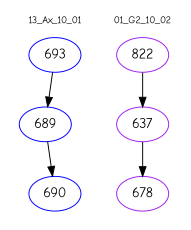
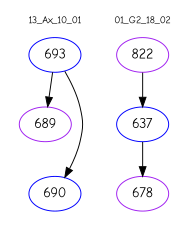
(143, 21) -> (143, 21)
(45, 124) -> (45, 124)
(143, 124) -> (143, 124)
(49, 154) -> (82, 119)
